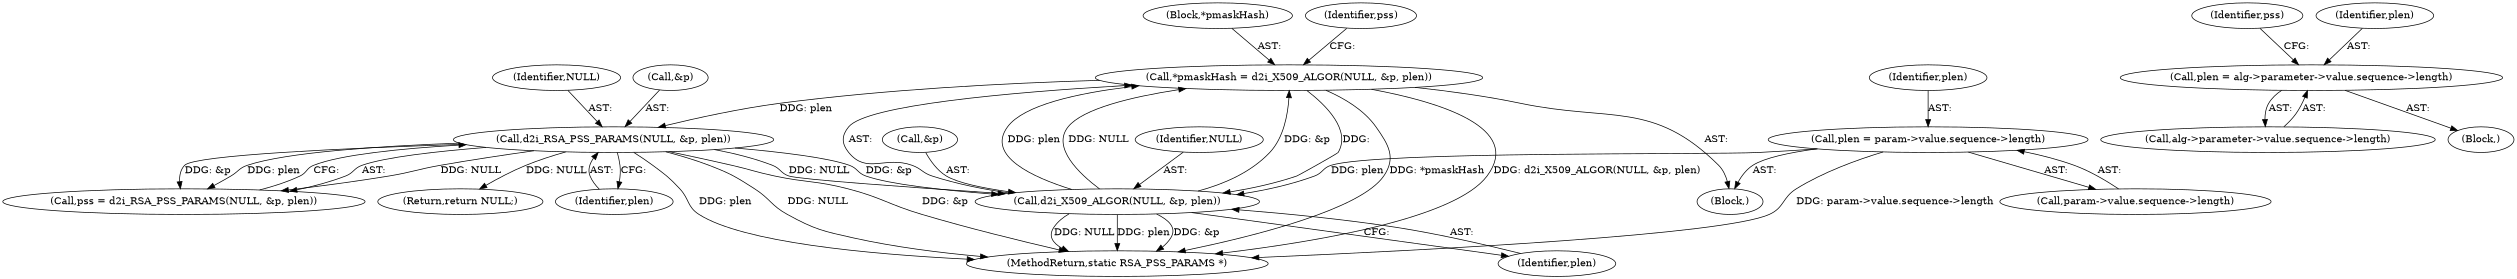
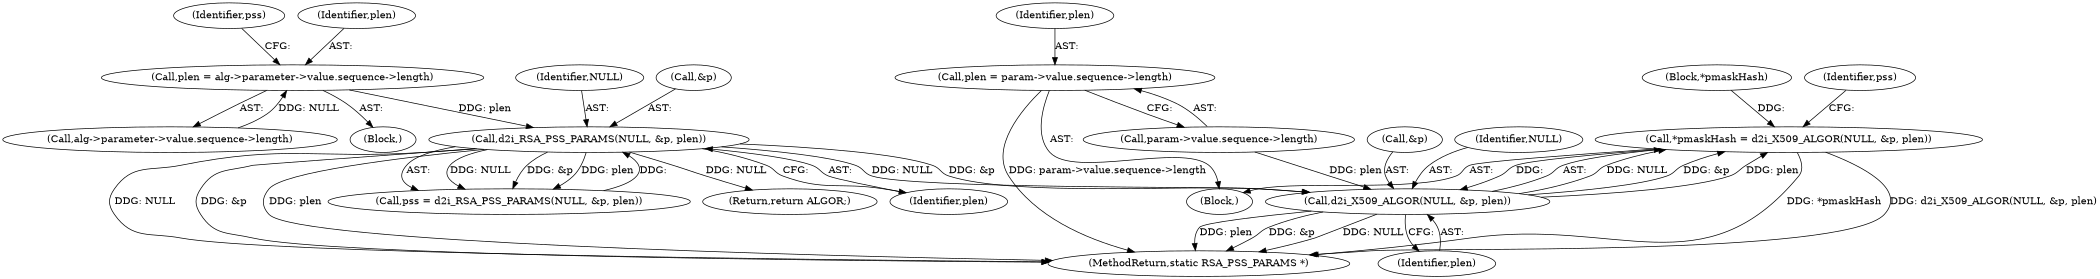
(1271, 47) -> (1773, 109)
(881, 93) -> (438, 108)
(2316, 109) -> (309, 109)
(1528, 155) -> (1309, 170)
(328, 171) -> (655, 171)
(2058, 171) -> (1161, 109)
(460, 202) -> (790, 202)
